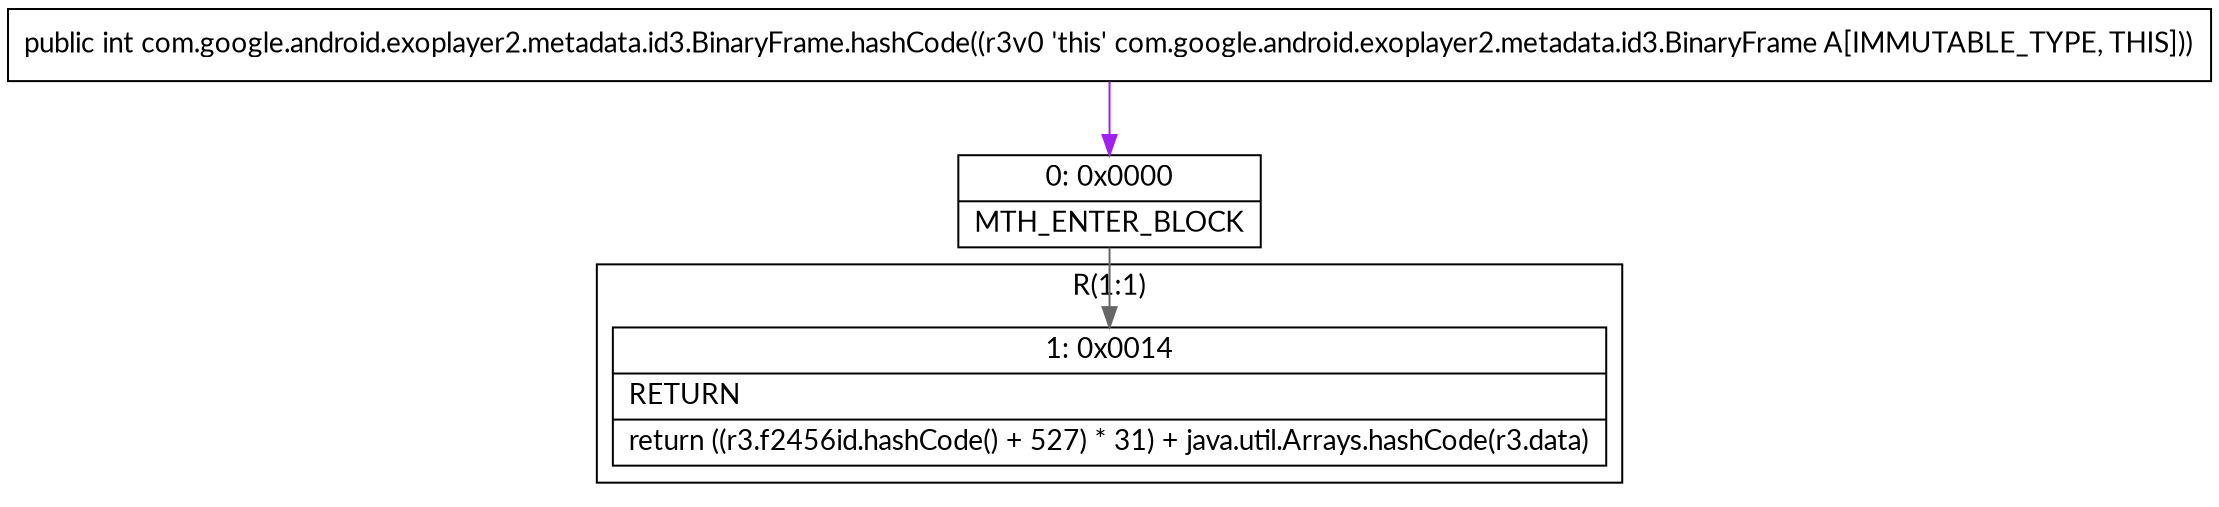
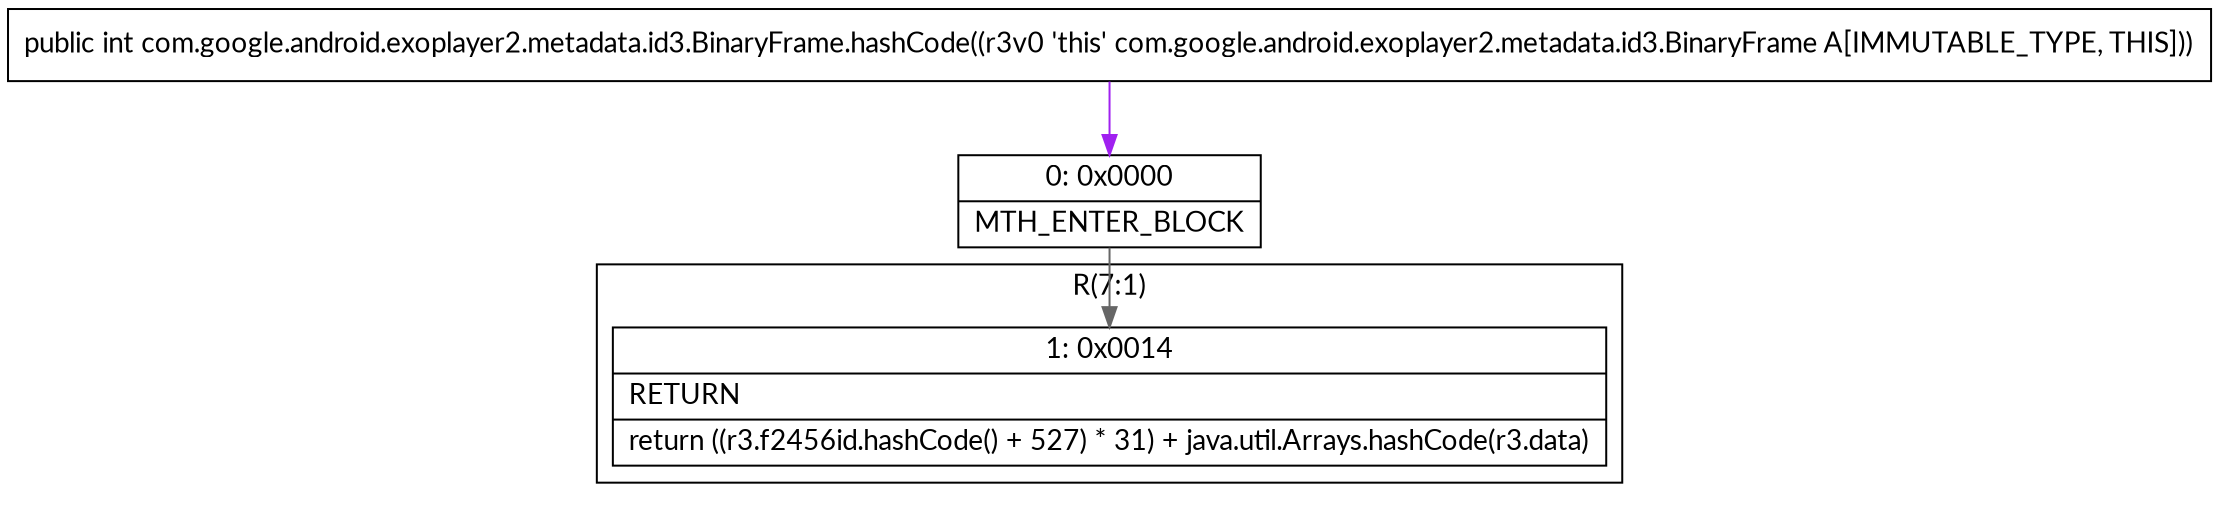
(1110, 287) -> (1110, 287)
